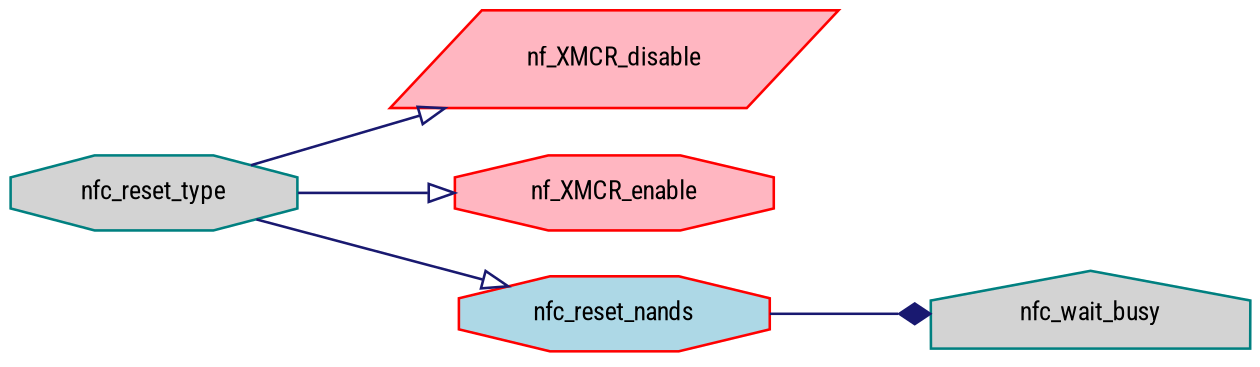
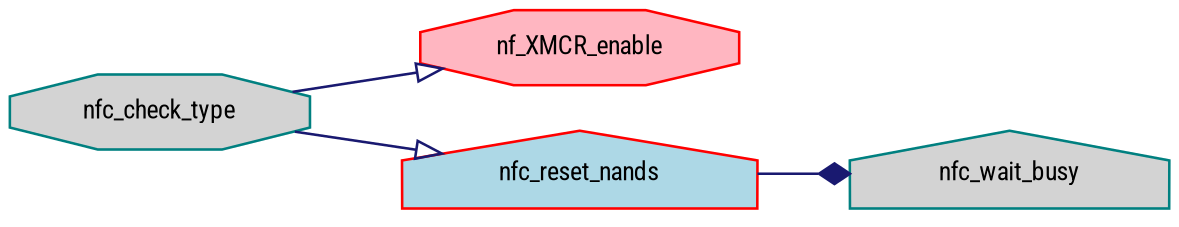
(614, 59) -> none
(154, 193) -> (160, 112)
(614, 314) -> (580, 174)
